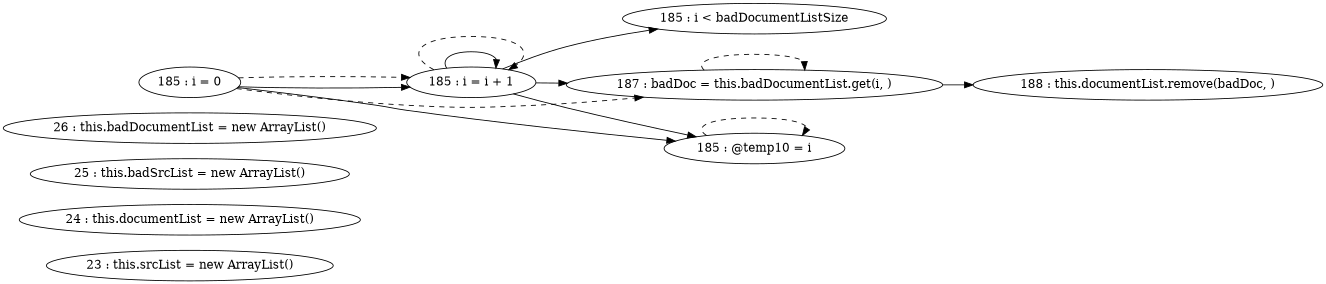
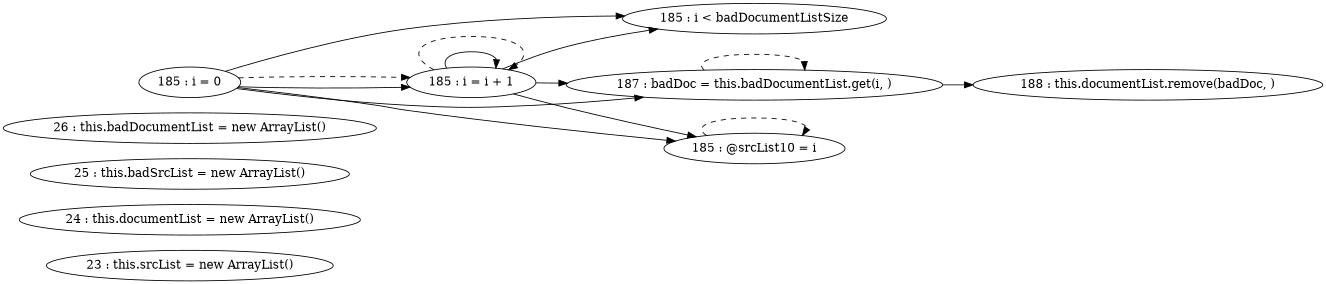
none -> (418, 27)
(435, 107) -> (435, 107)
(754, 149) -> (754, 149)
